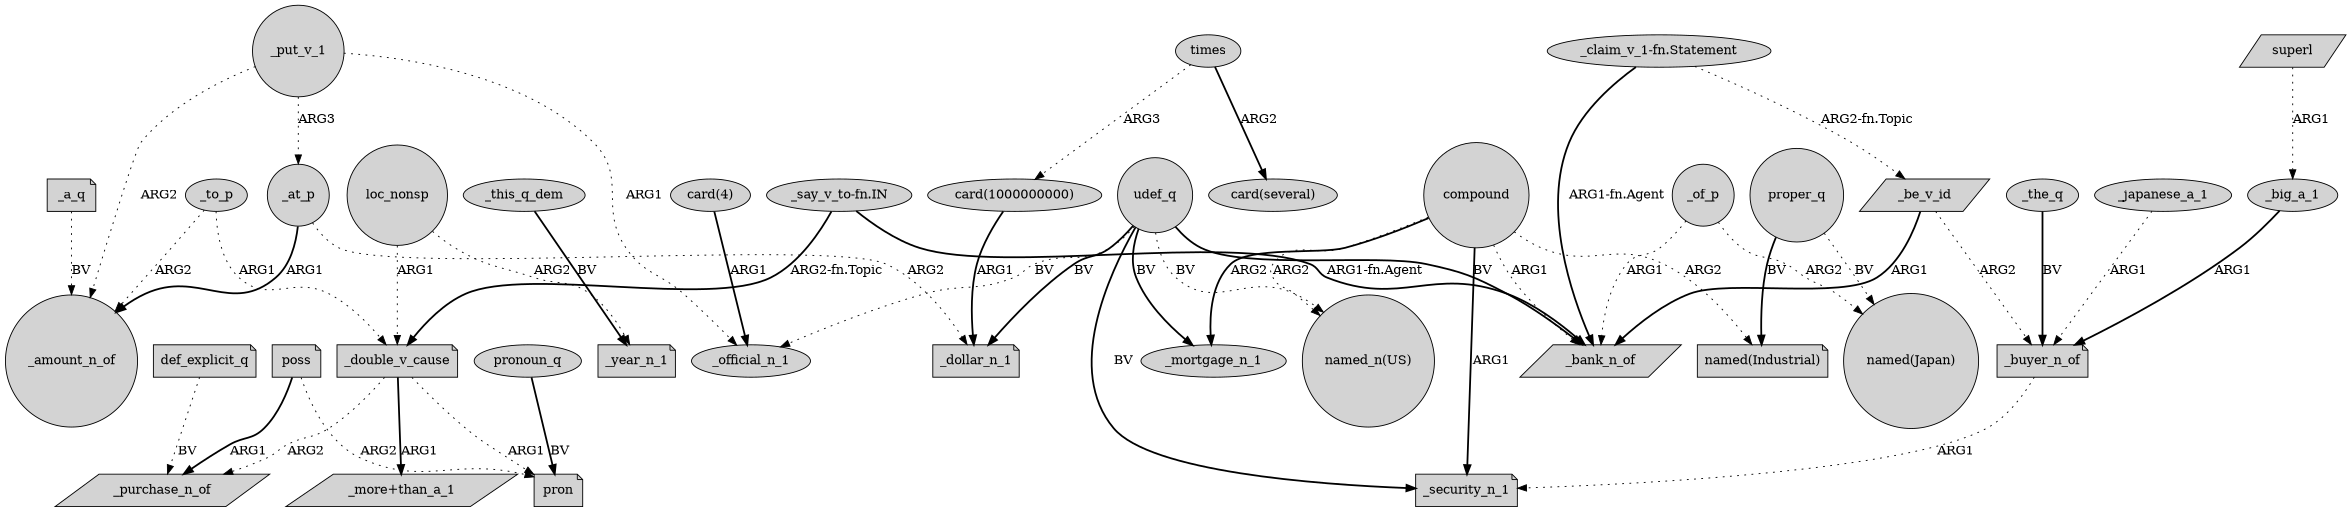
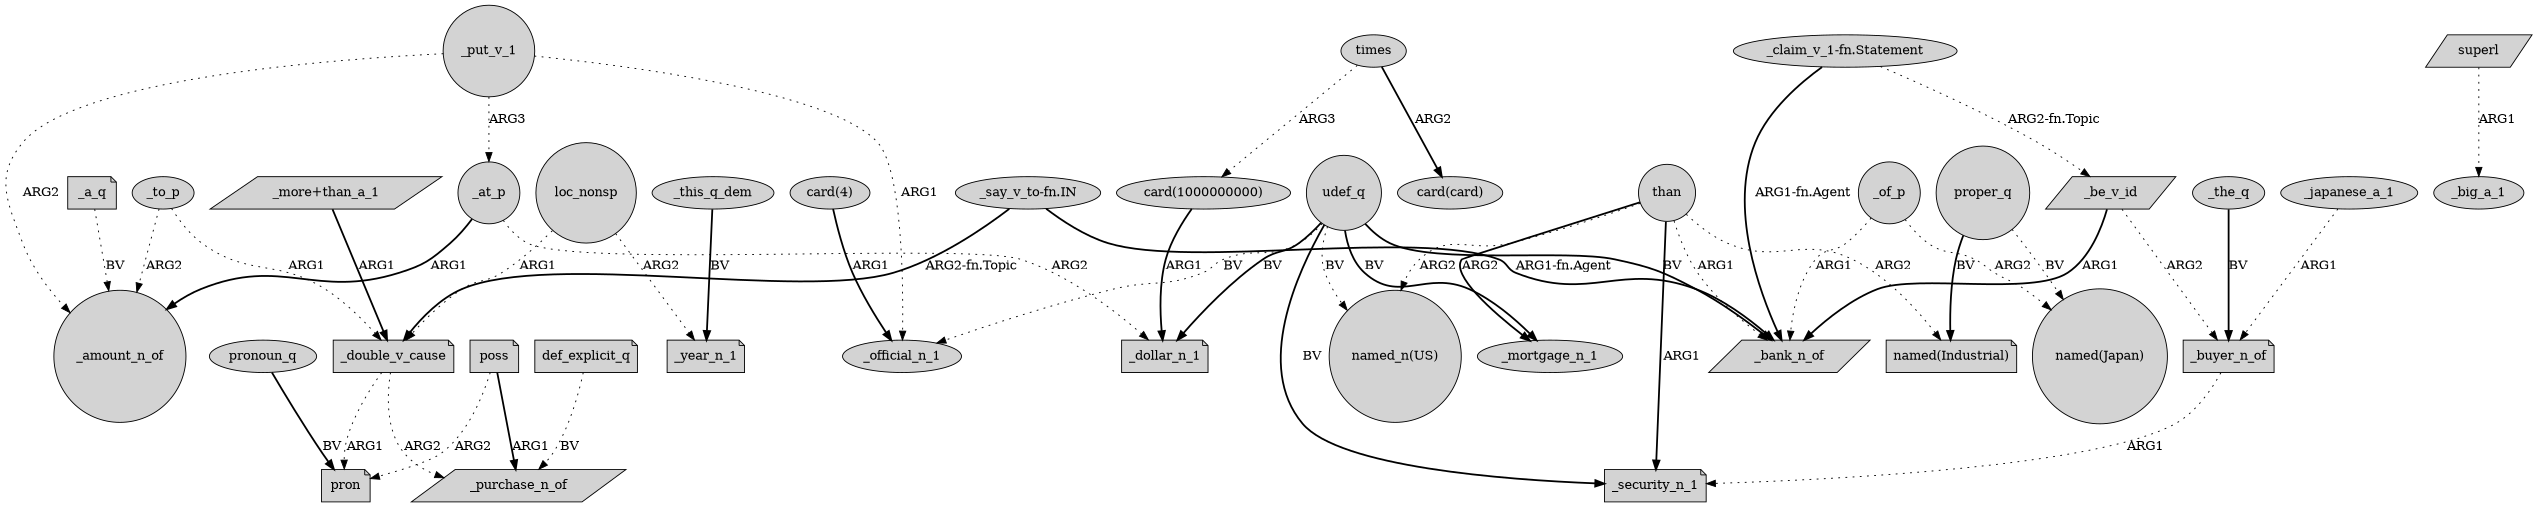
(1273, 195) -> (1450, 193)
(1476, 195) -> (1667, 193)
(2187, 284) -> none
(399, 421) -> (358, 270)
